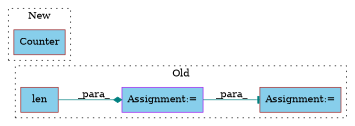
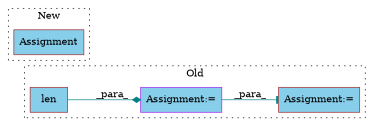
(40, 42) -> (49, 42)
